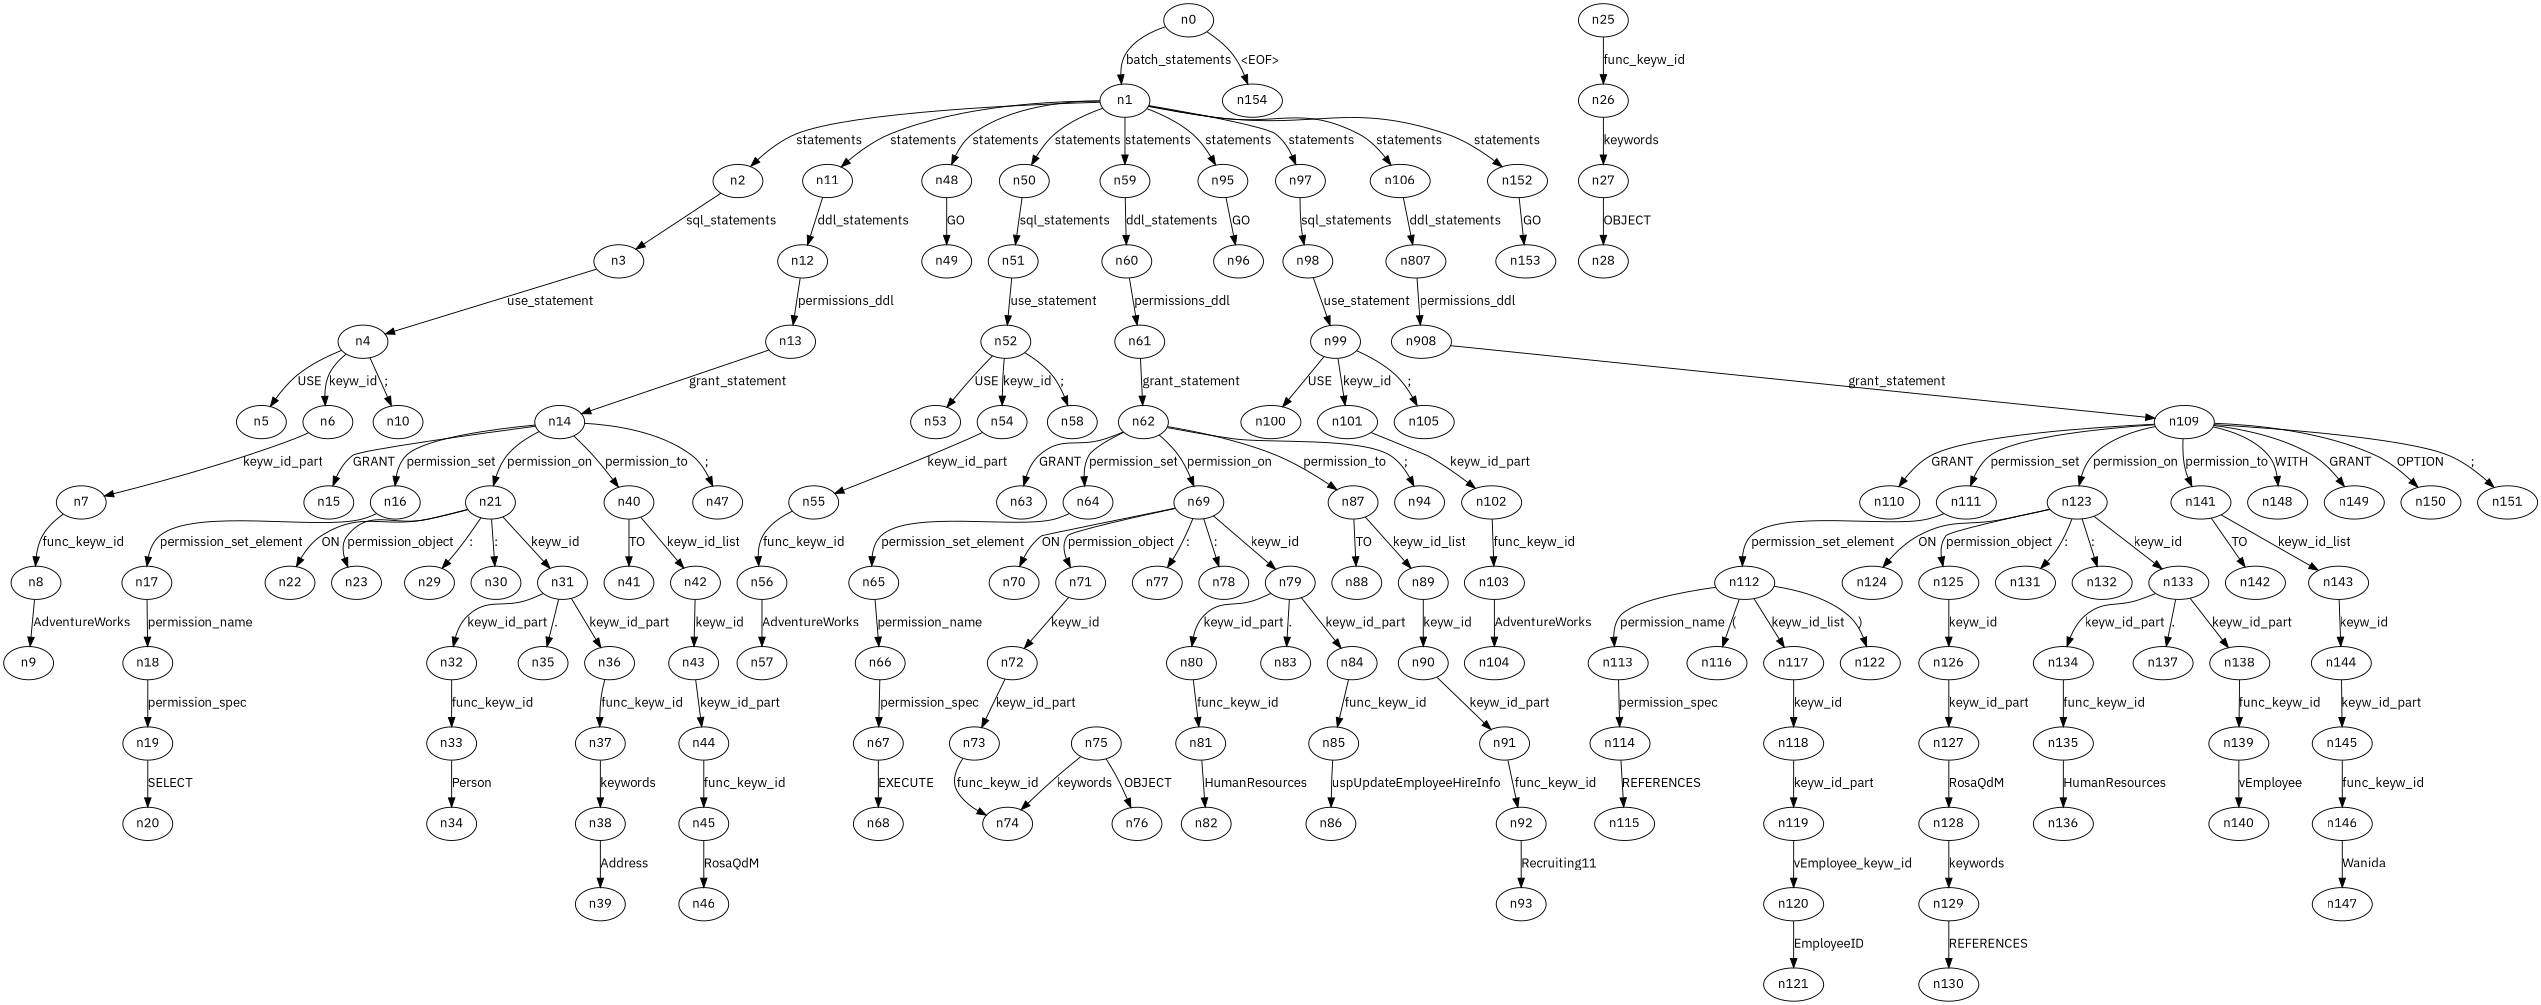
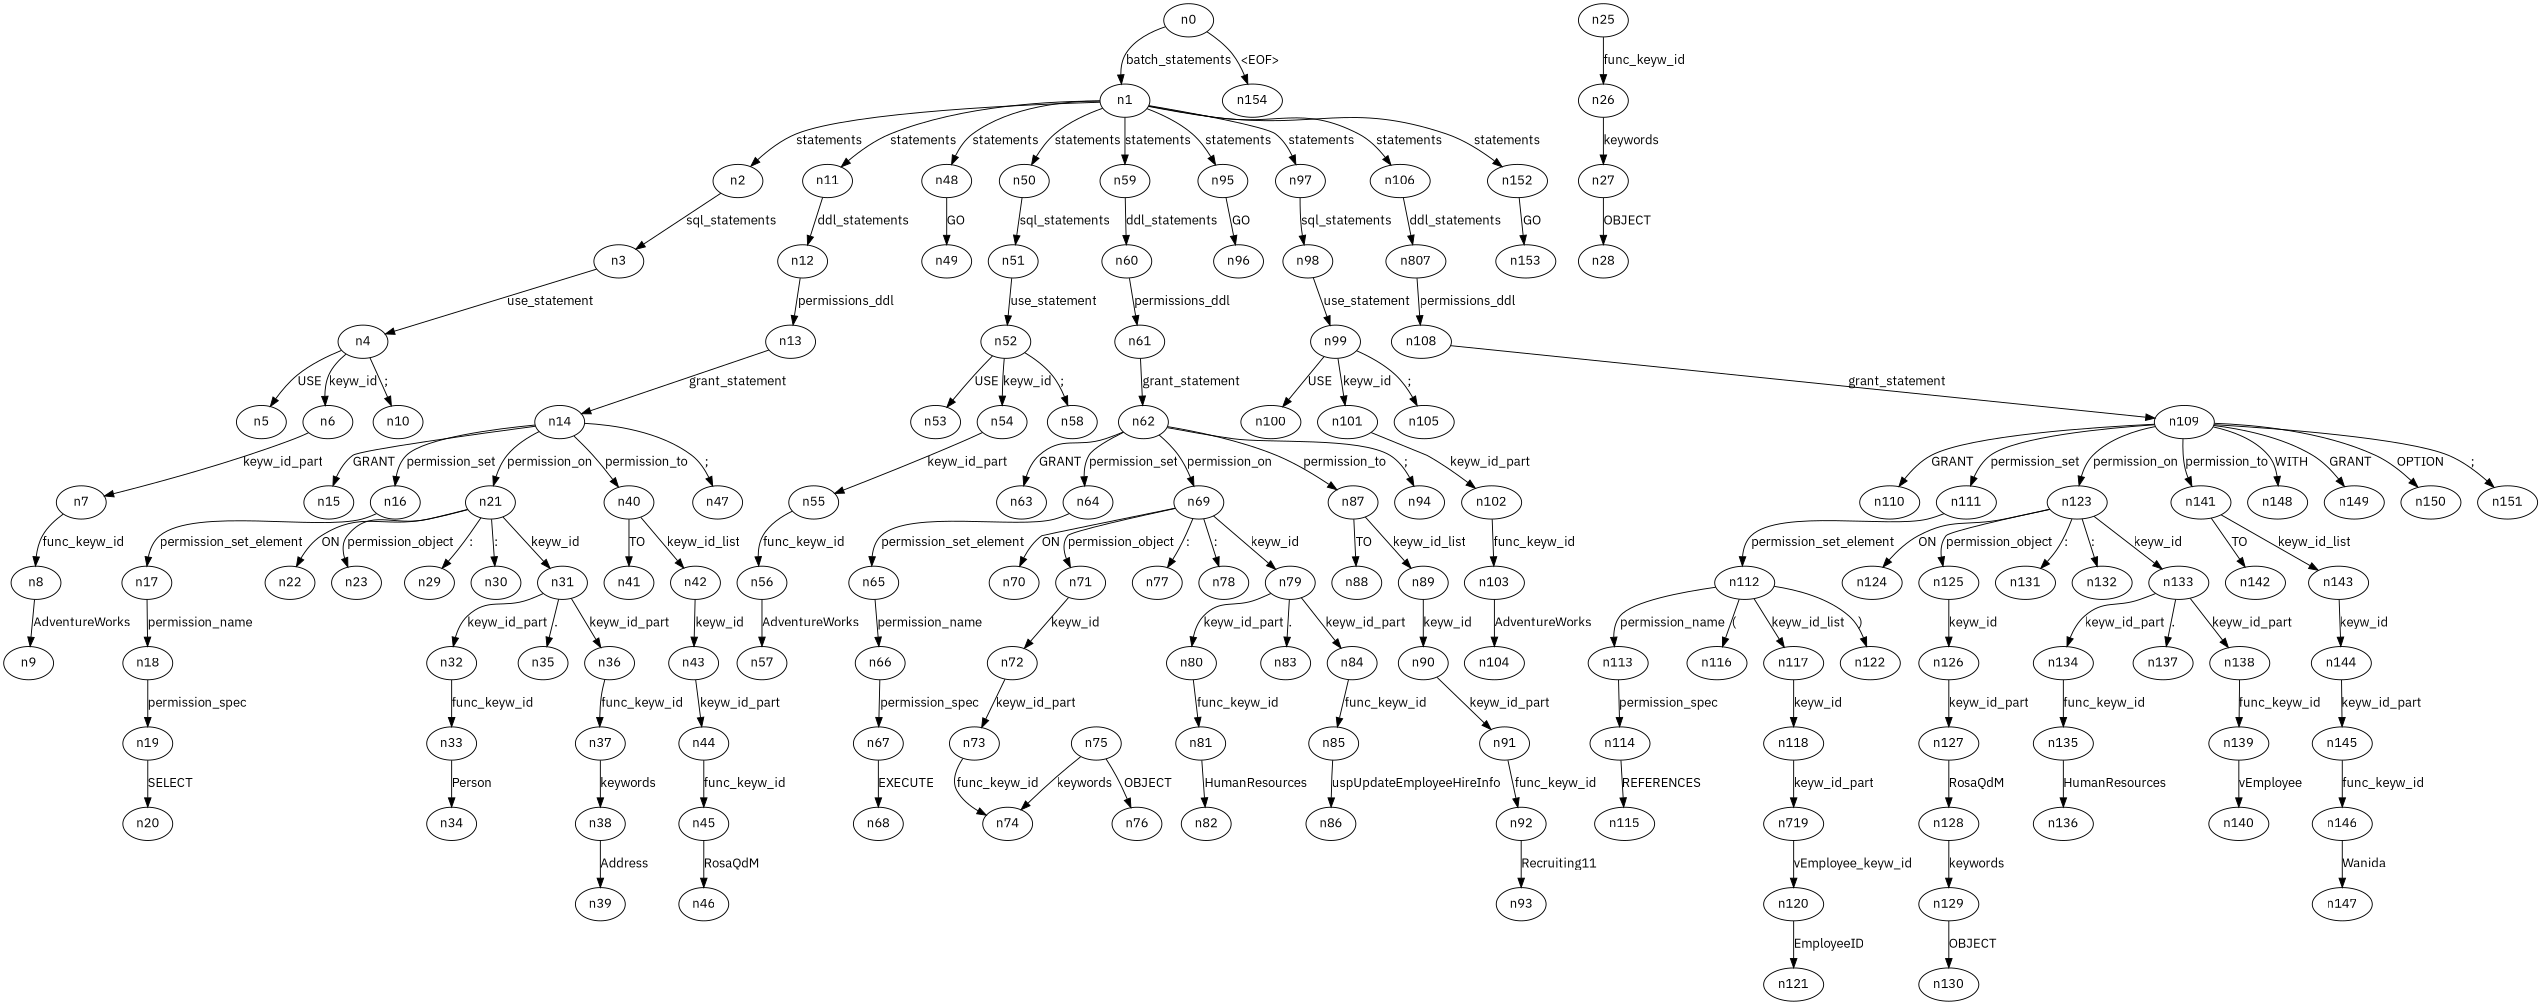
(1421, 342) -> (1421, 342)
(1794, 824) -> (1794, 824)
(1989, 944) -> (1973, 944)
